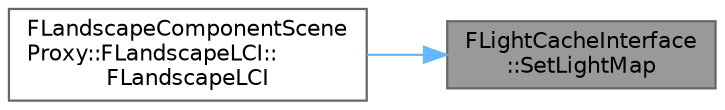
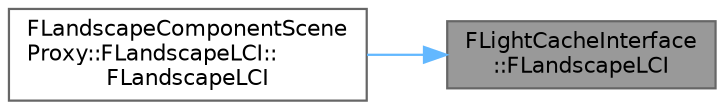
(581, 55) -> (581, 55)
